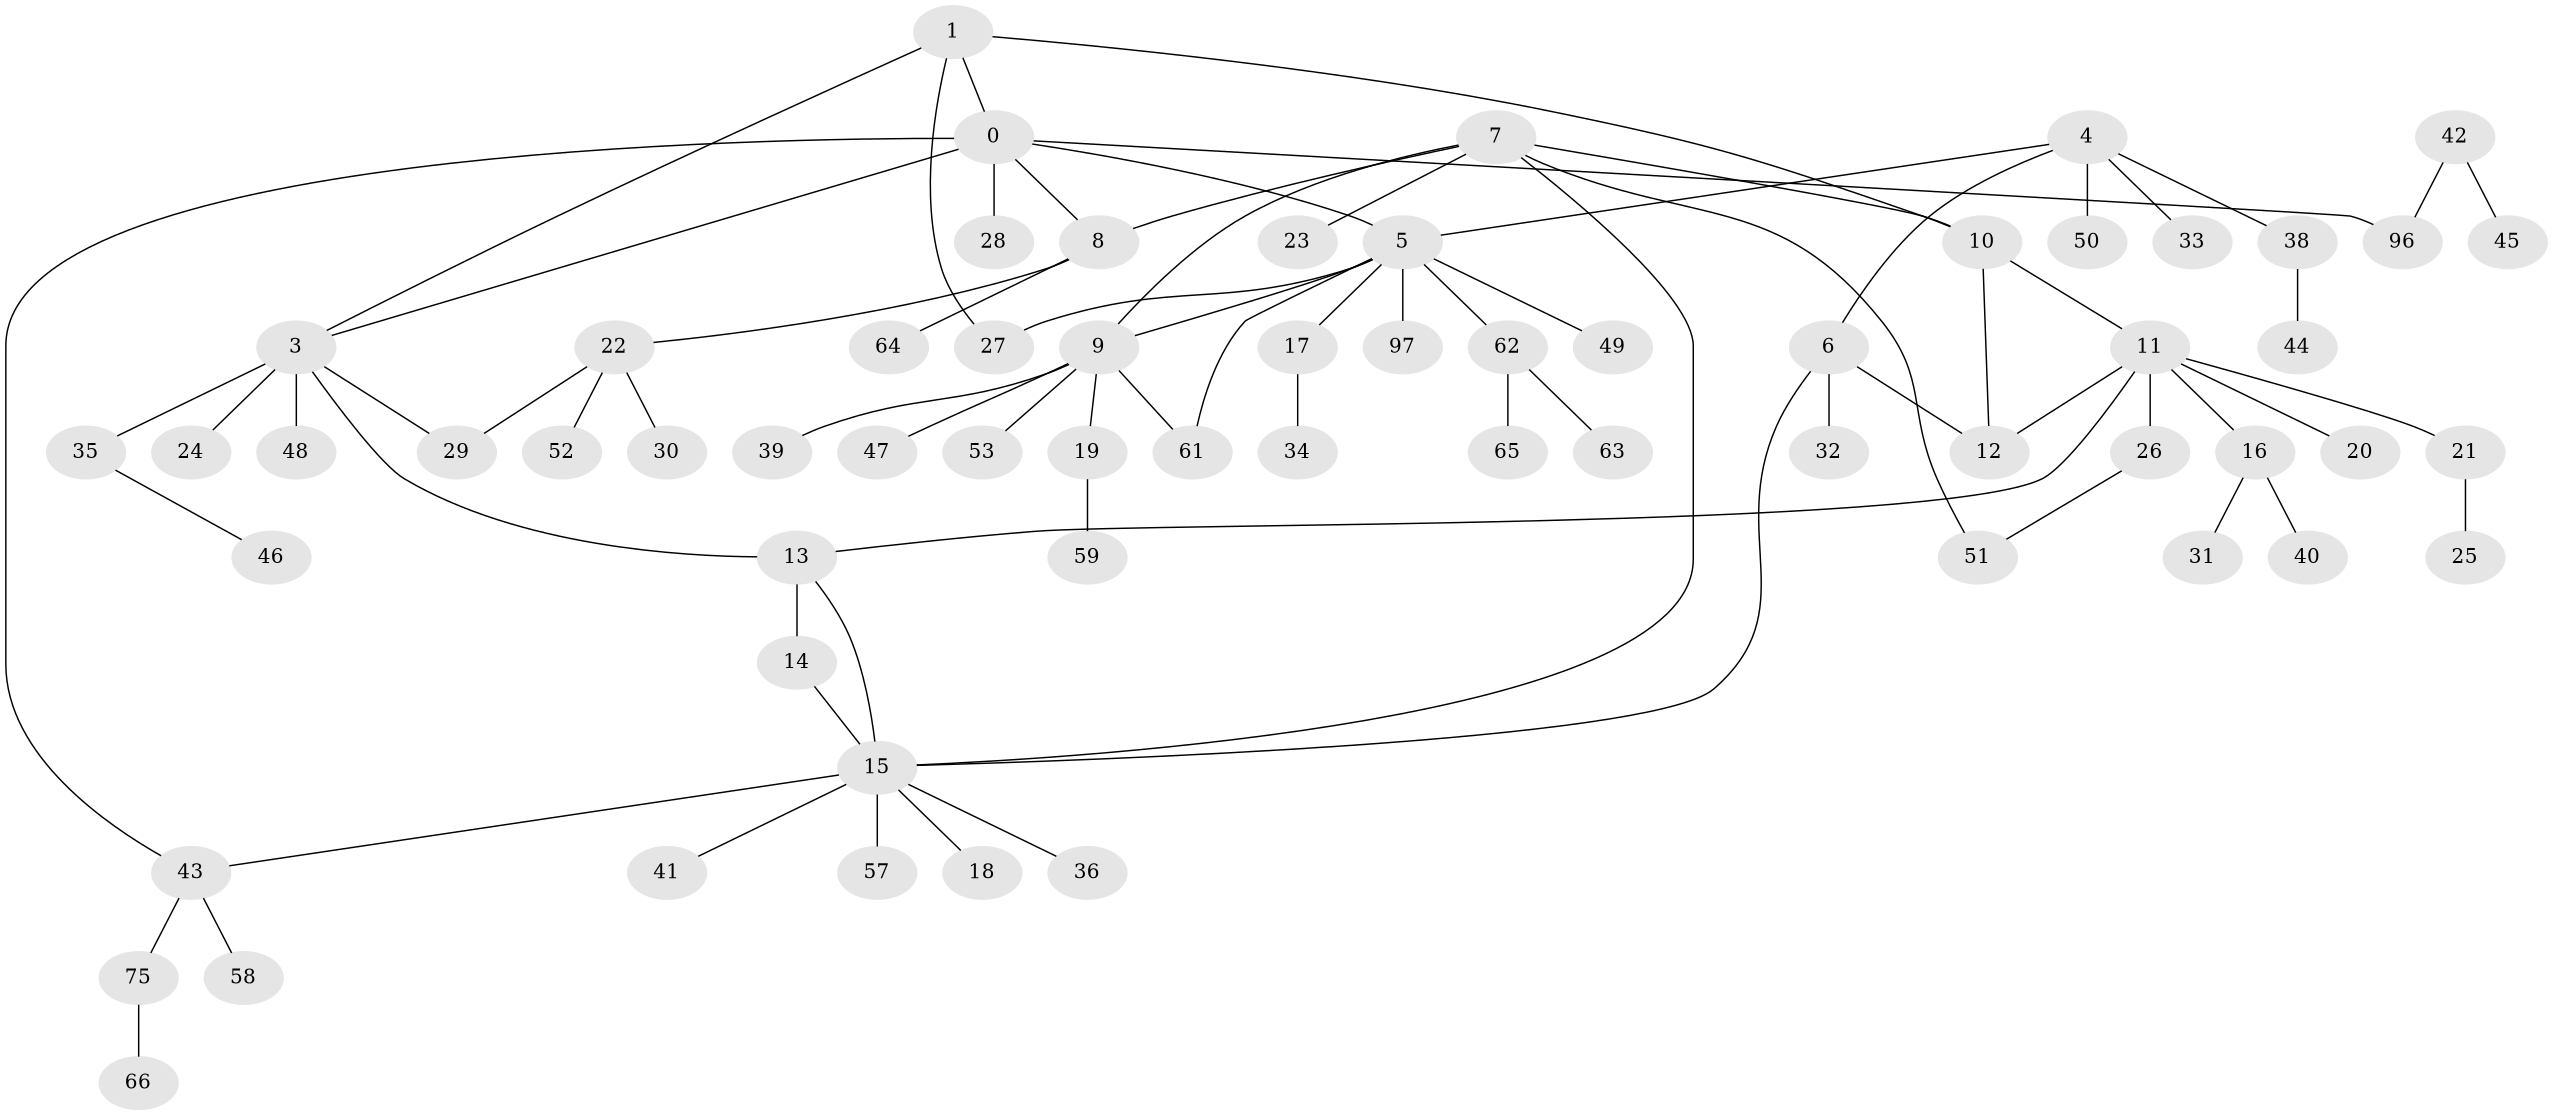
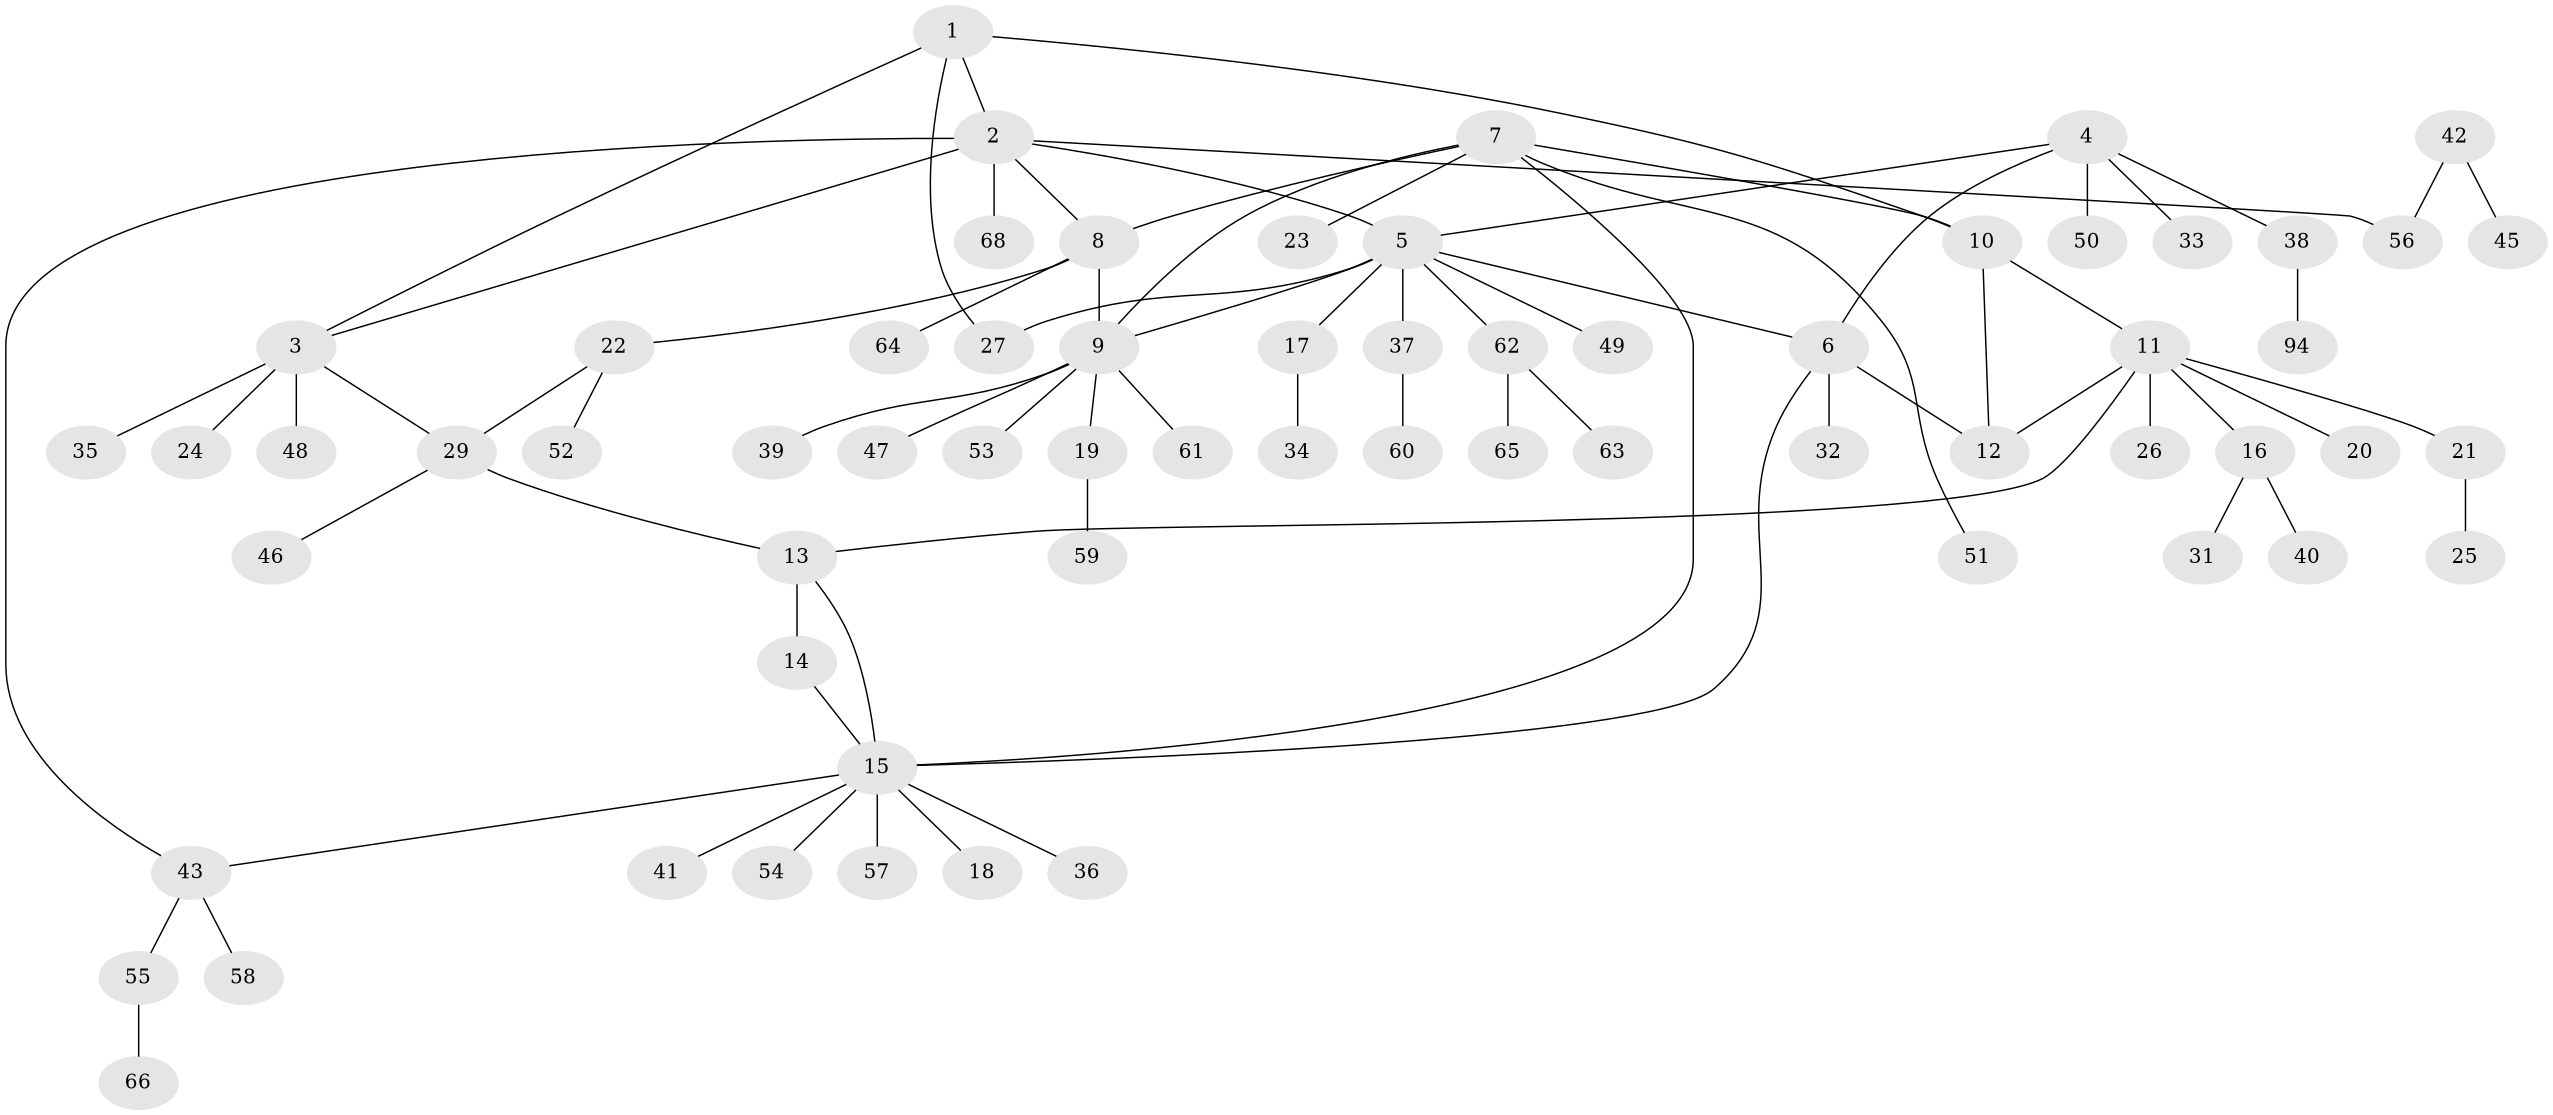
(994, 137) -> (994, 137)
(994, 242) -> (994, 242)
(2403, 242) -> (2403, 242)
none -> (1099, 295)
(1256, 315) -> (1616, 295)
(1403, 347) -> (1403, 347)
(2298, 347) -> (2298, 347)
(667, 453) -> none
none -> (1403, 453)
(179, 505) -> (364, 505)
(2064, 505) -> none
(507, 522) -> (622, 514)
none -> (772, 873)
(139, 978) -> (139, 978)
